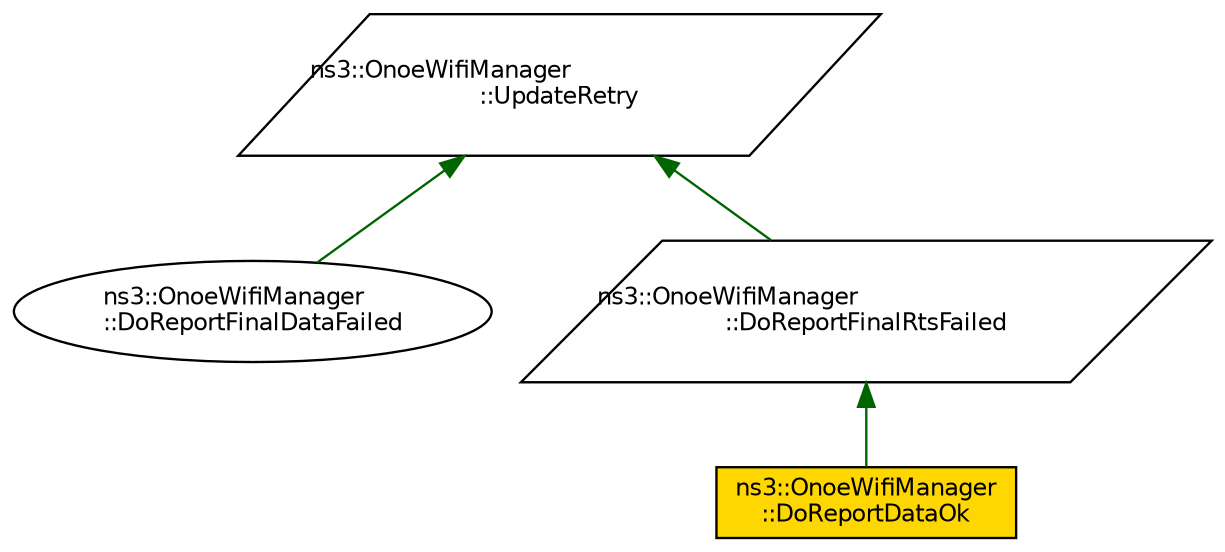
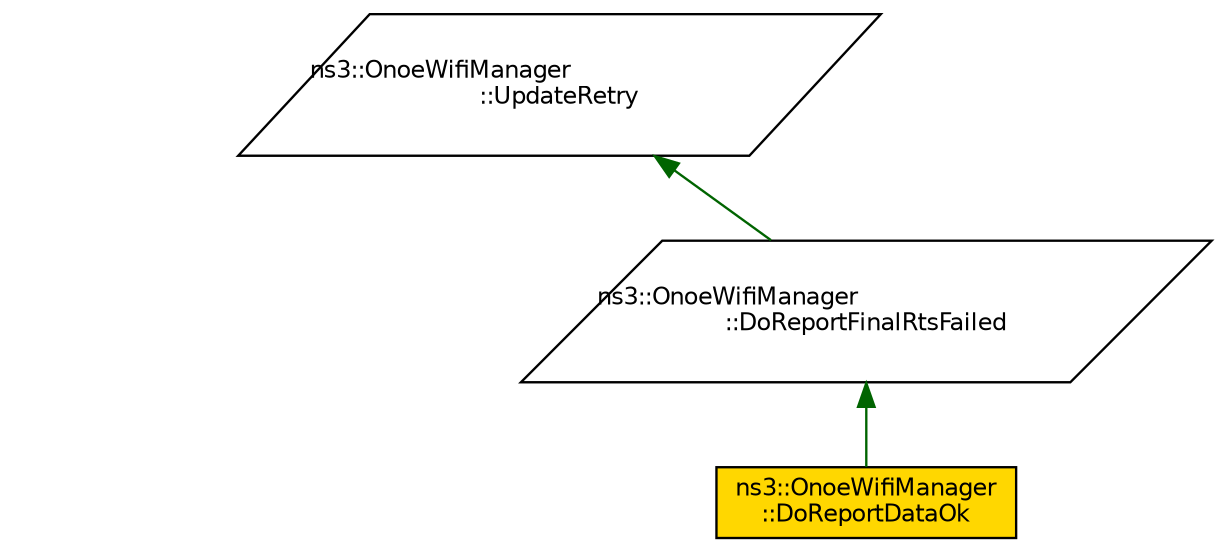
(253, 311) -> none
